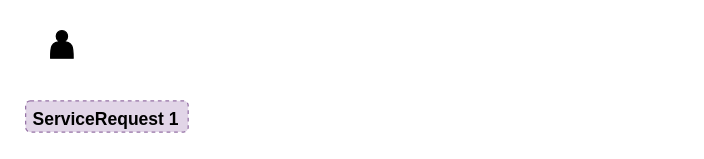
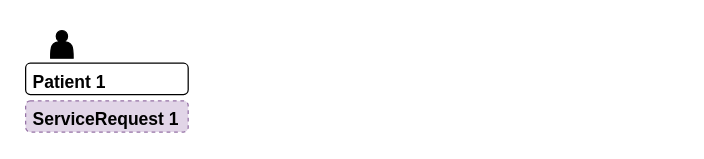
none -> (107, 79)
